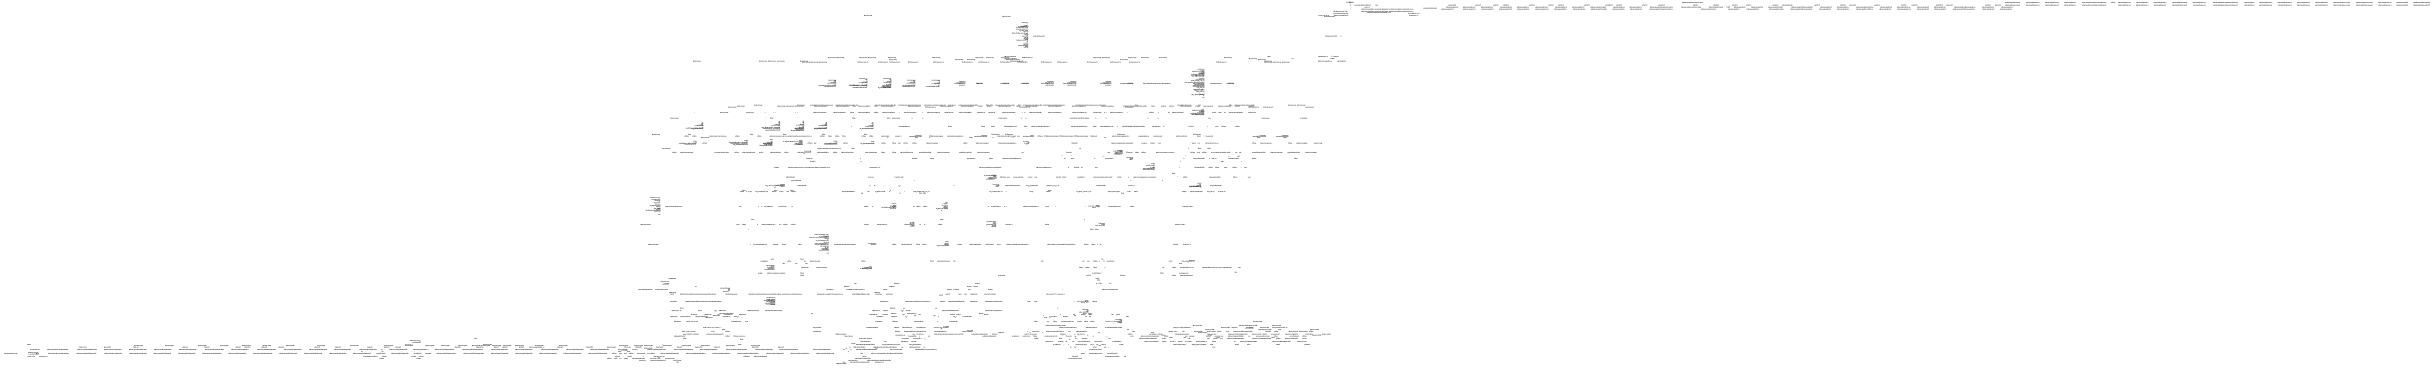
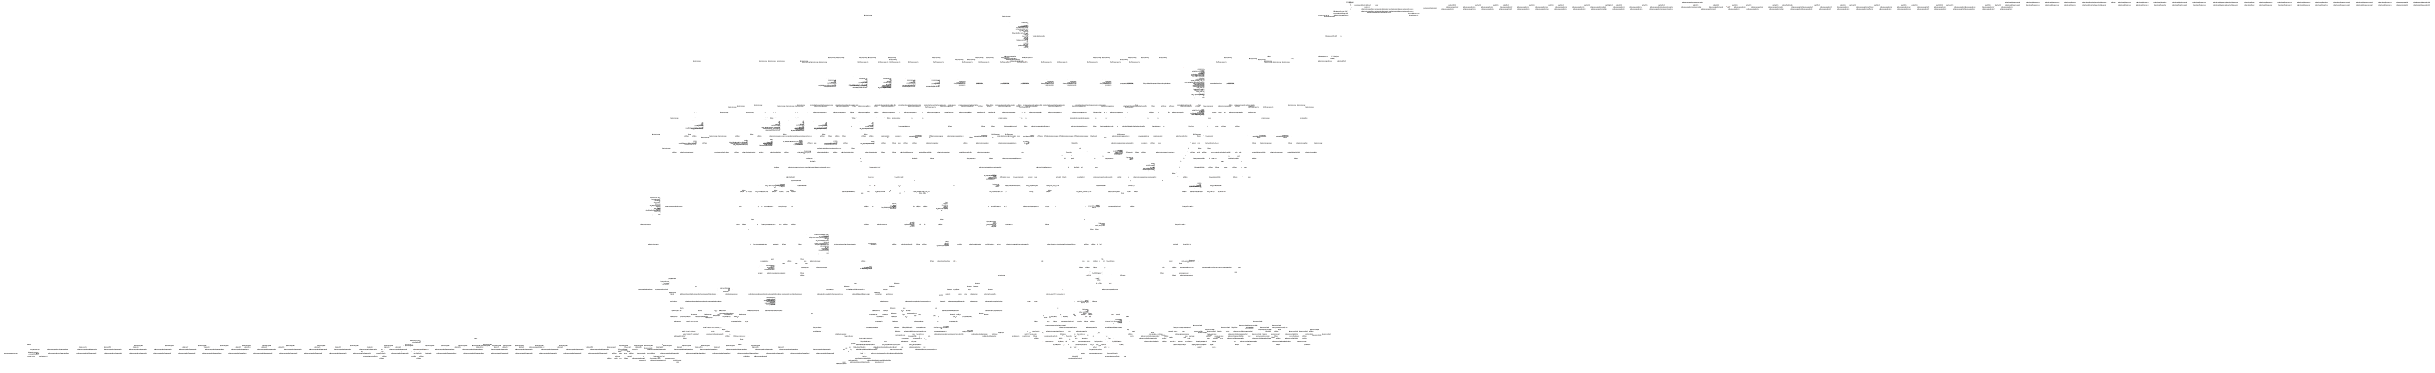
none -> (1199, 347)
